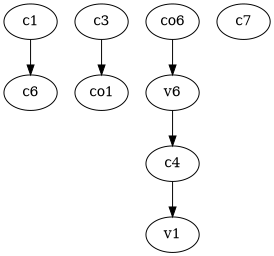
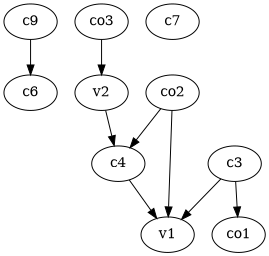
(31, 22) -> (31, 22)
(173, 22) -> (102, 22)
none -> (173, 93)
(173, 93) -> (102, 93)
none -> (205, 196)
